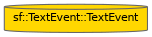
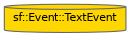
(76, 18) -> (65, 18)
